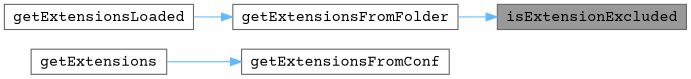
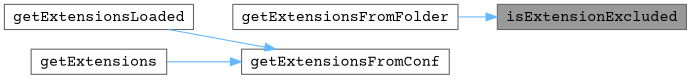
(208, 17) -> (217, 38)
